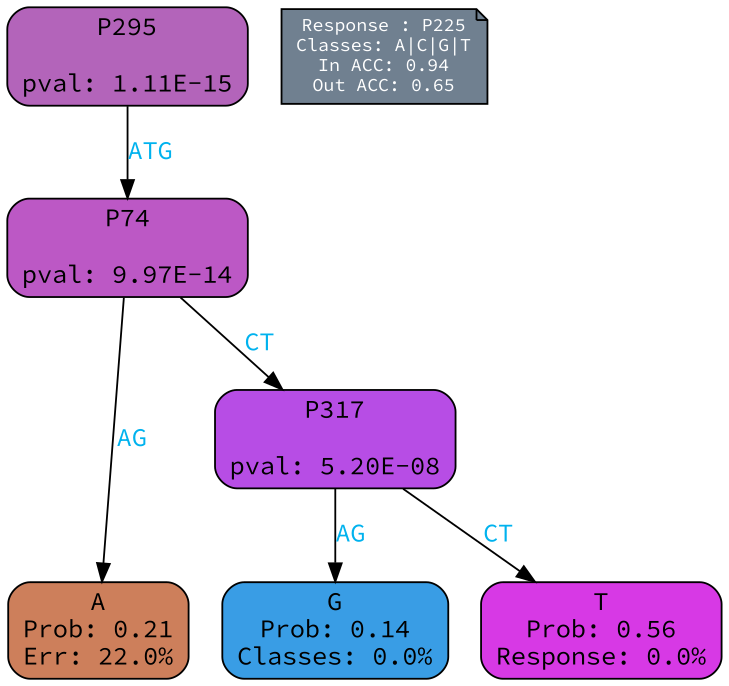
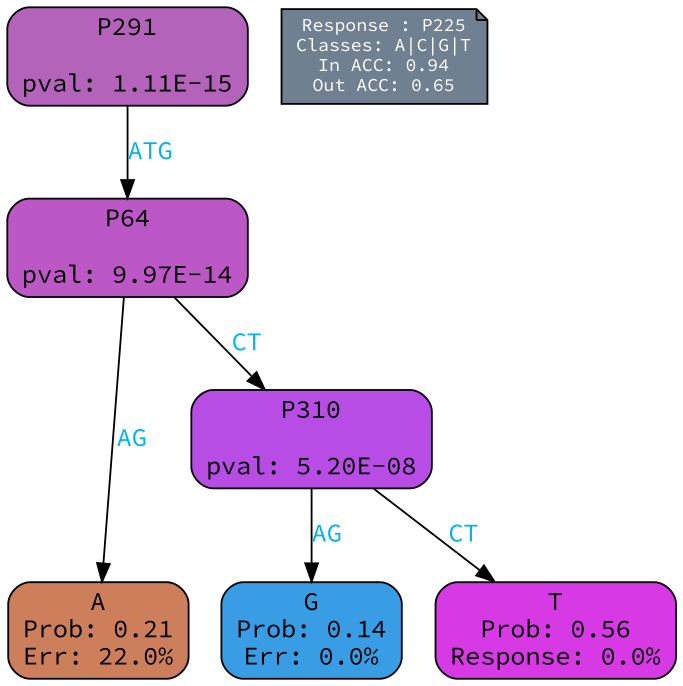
(128, 56) -> (128, 56)
(128, 248) -> (128, 248)
(335, 439) -> (312, 439)
(335, 630) -> (312, 630)
